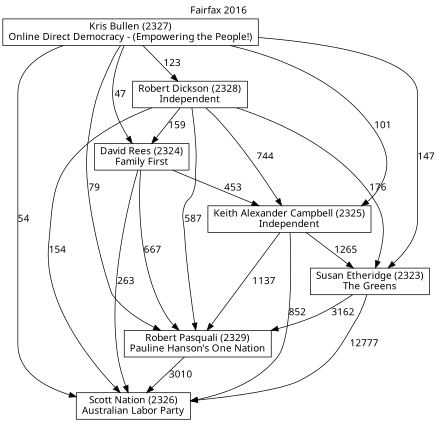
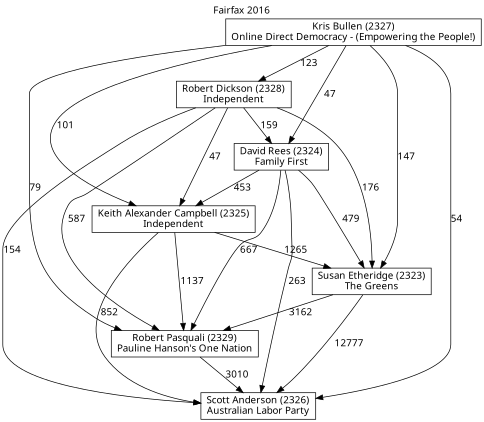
(265, 157) -> (215, 157)
none -> (332, 214)
(133, 406) -> (258, 406)
